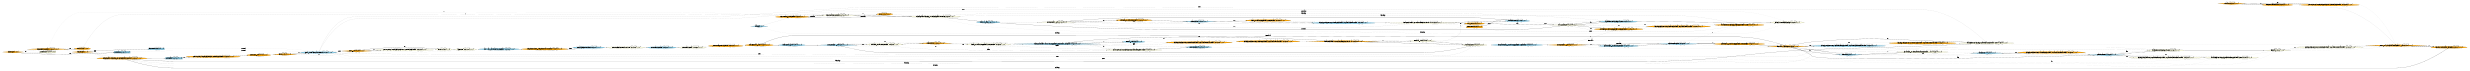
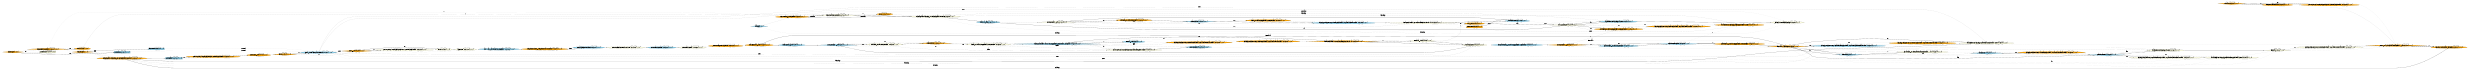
(1304, 29) -> (1304, 29)
(1619, 43) -> (1619, 43)
